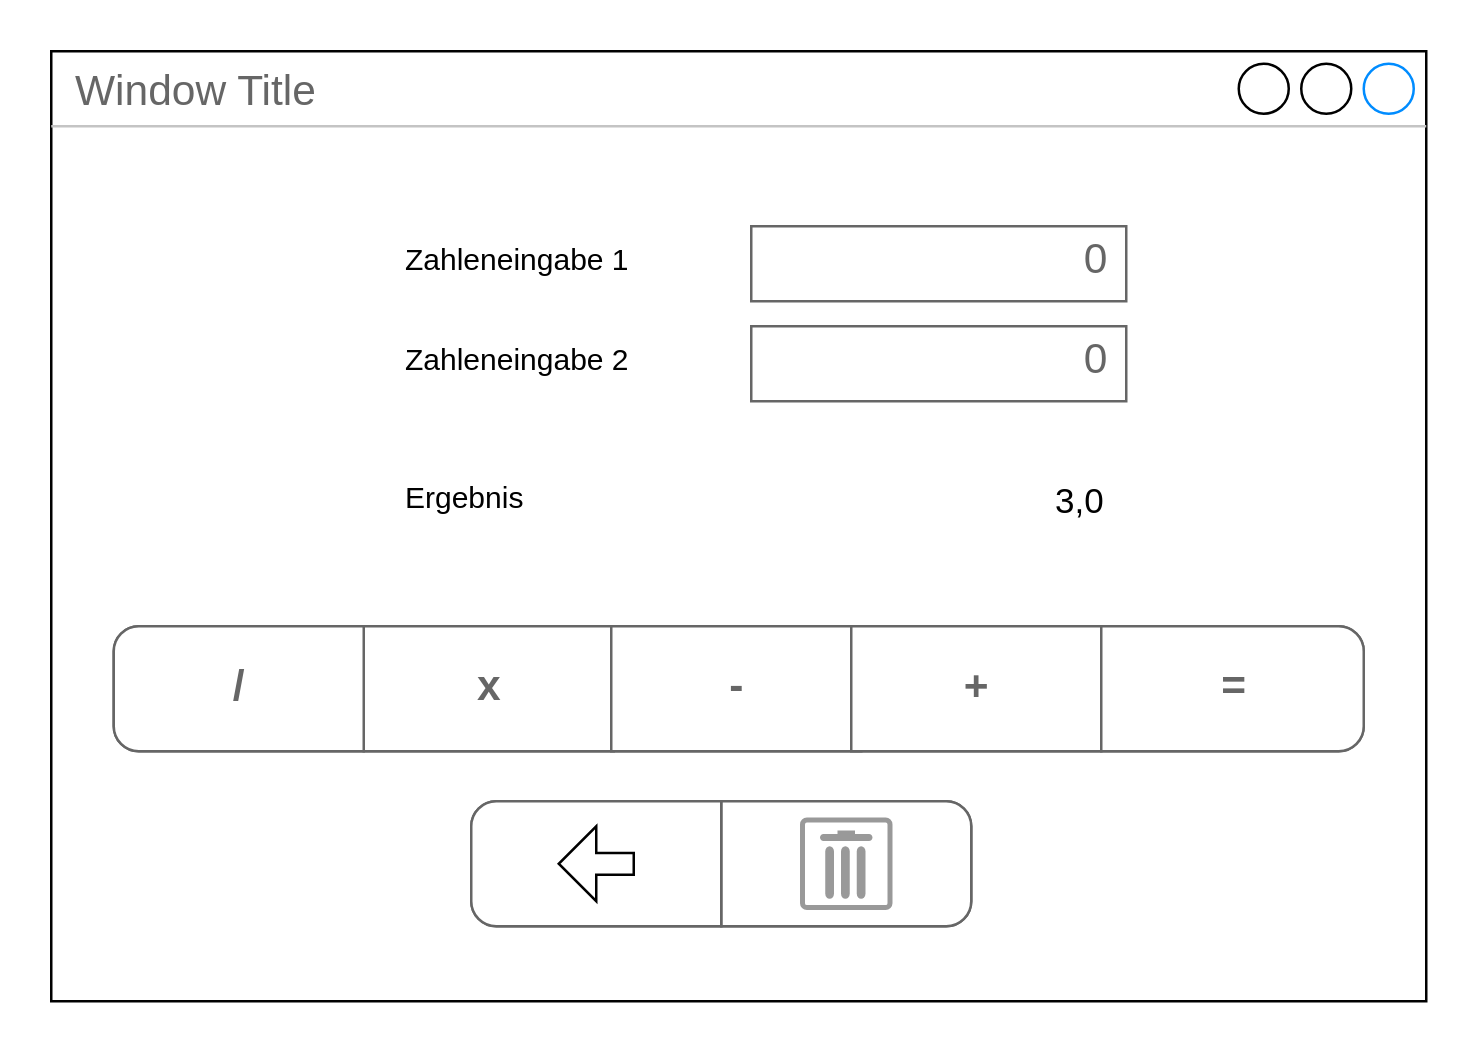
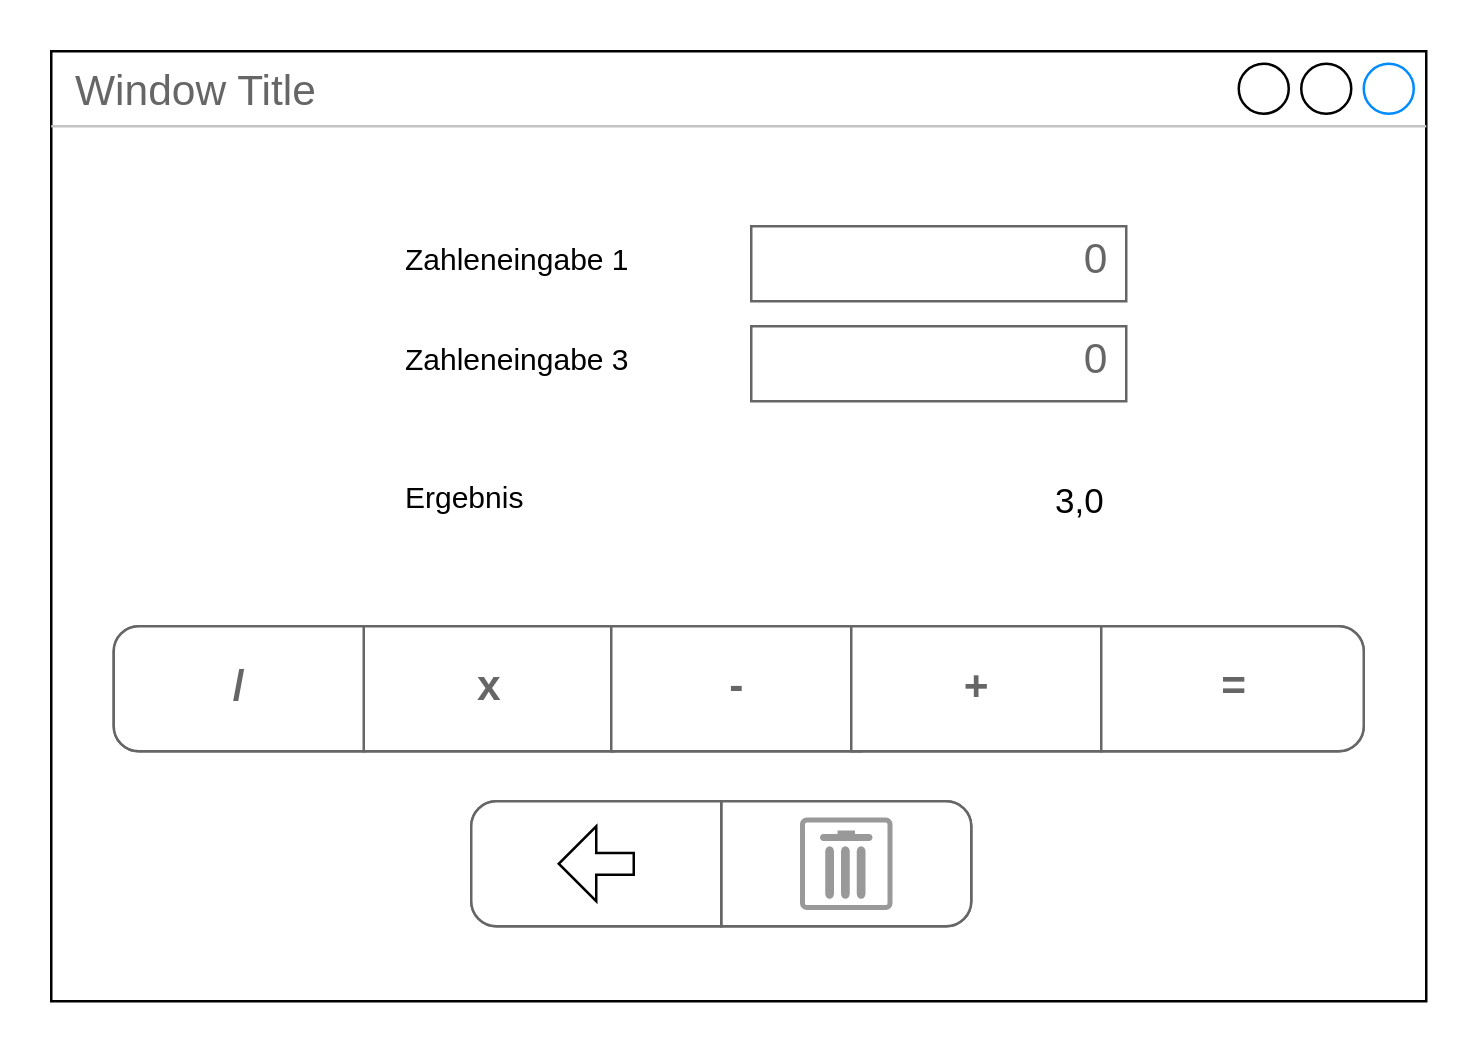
(521, 362) -> (521, 362)
